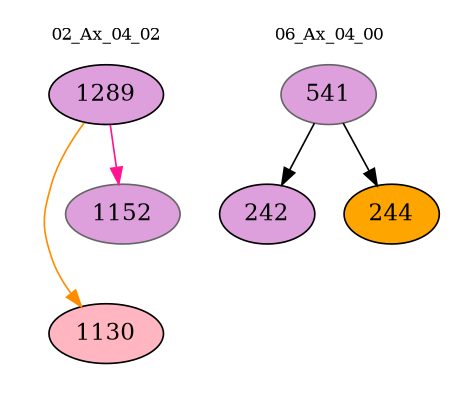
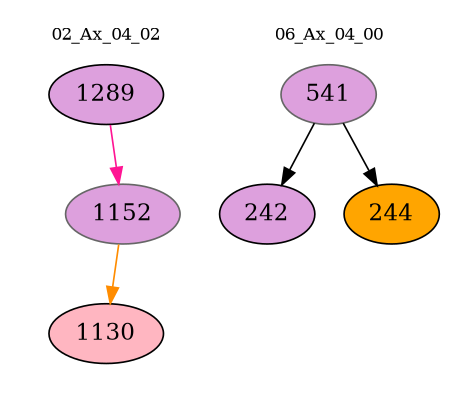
(46, 206) -> (116, 266)
